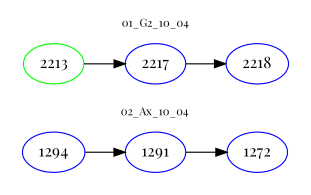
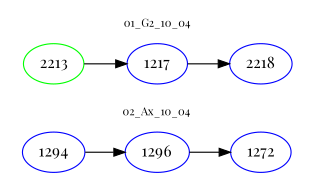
(155, 64) -> (157, 64)
(155, 152) -> (157, 152)
